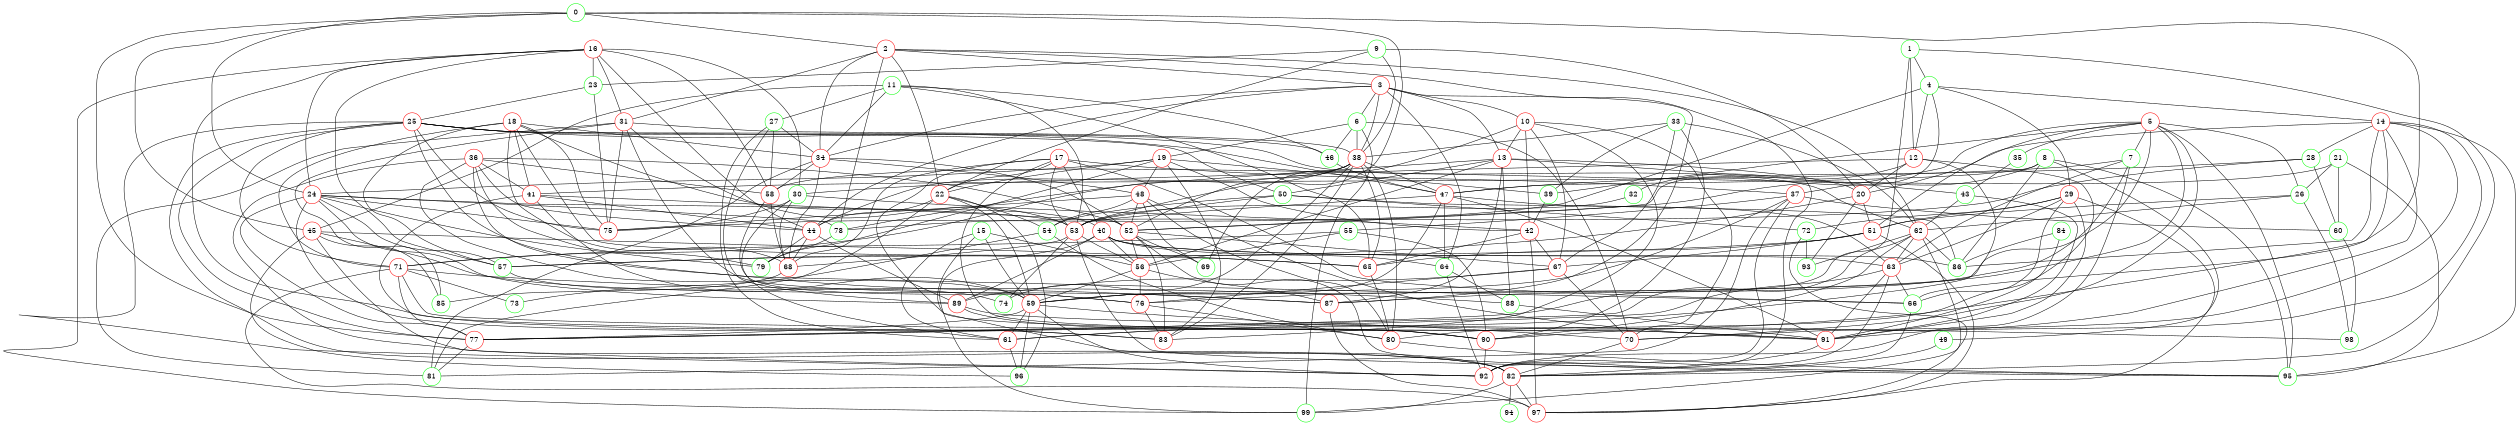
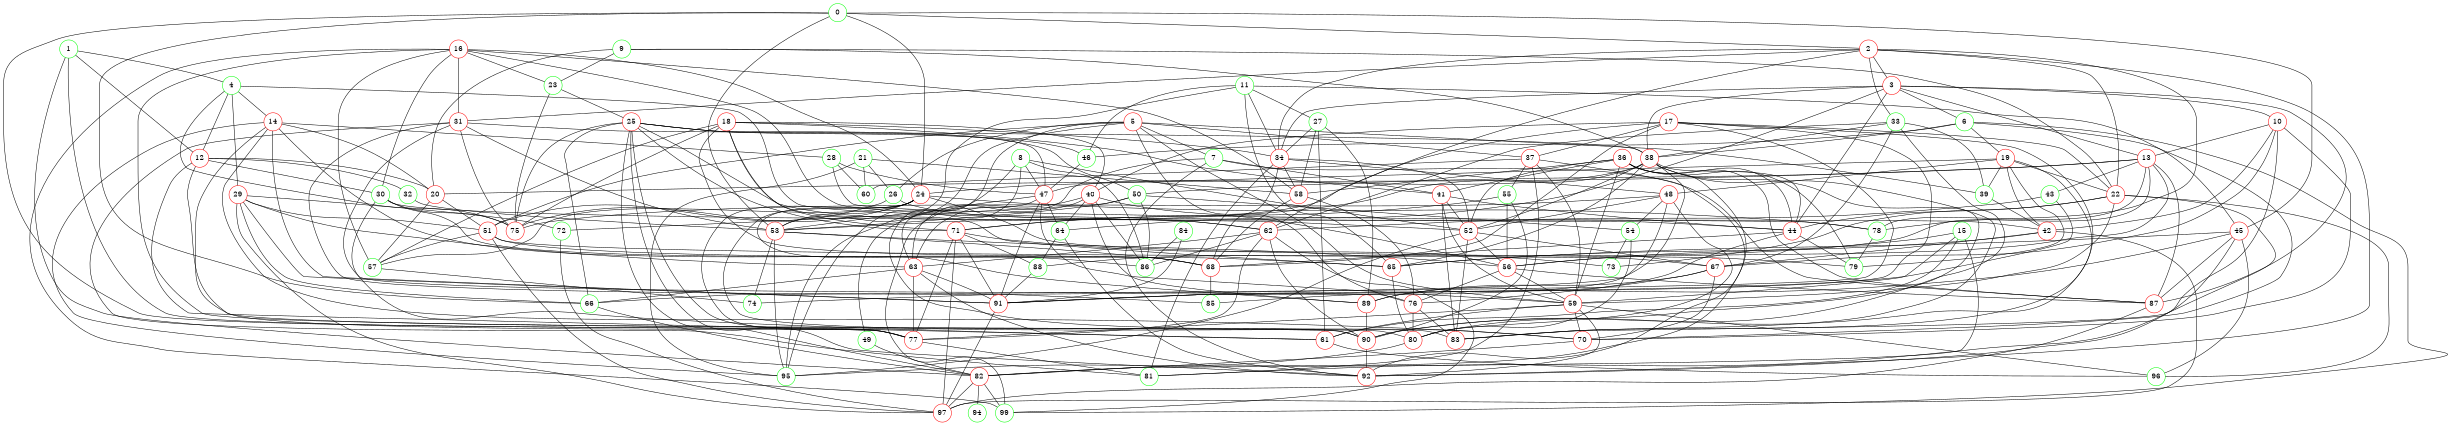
none -> (1874, 82)
(2018, 158) -> none
(995, 209) -> (1838, 229)
(1206, 267) -> none
(1806, 267) -> none
(2117, 284) -> none
(2349, 340) -> none
(1670, 367) -> (973, 354)
